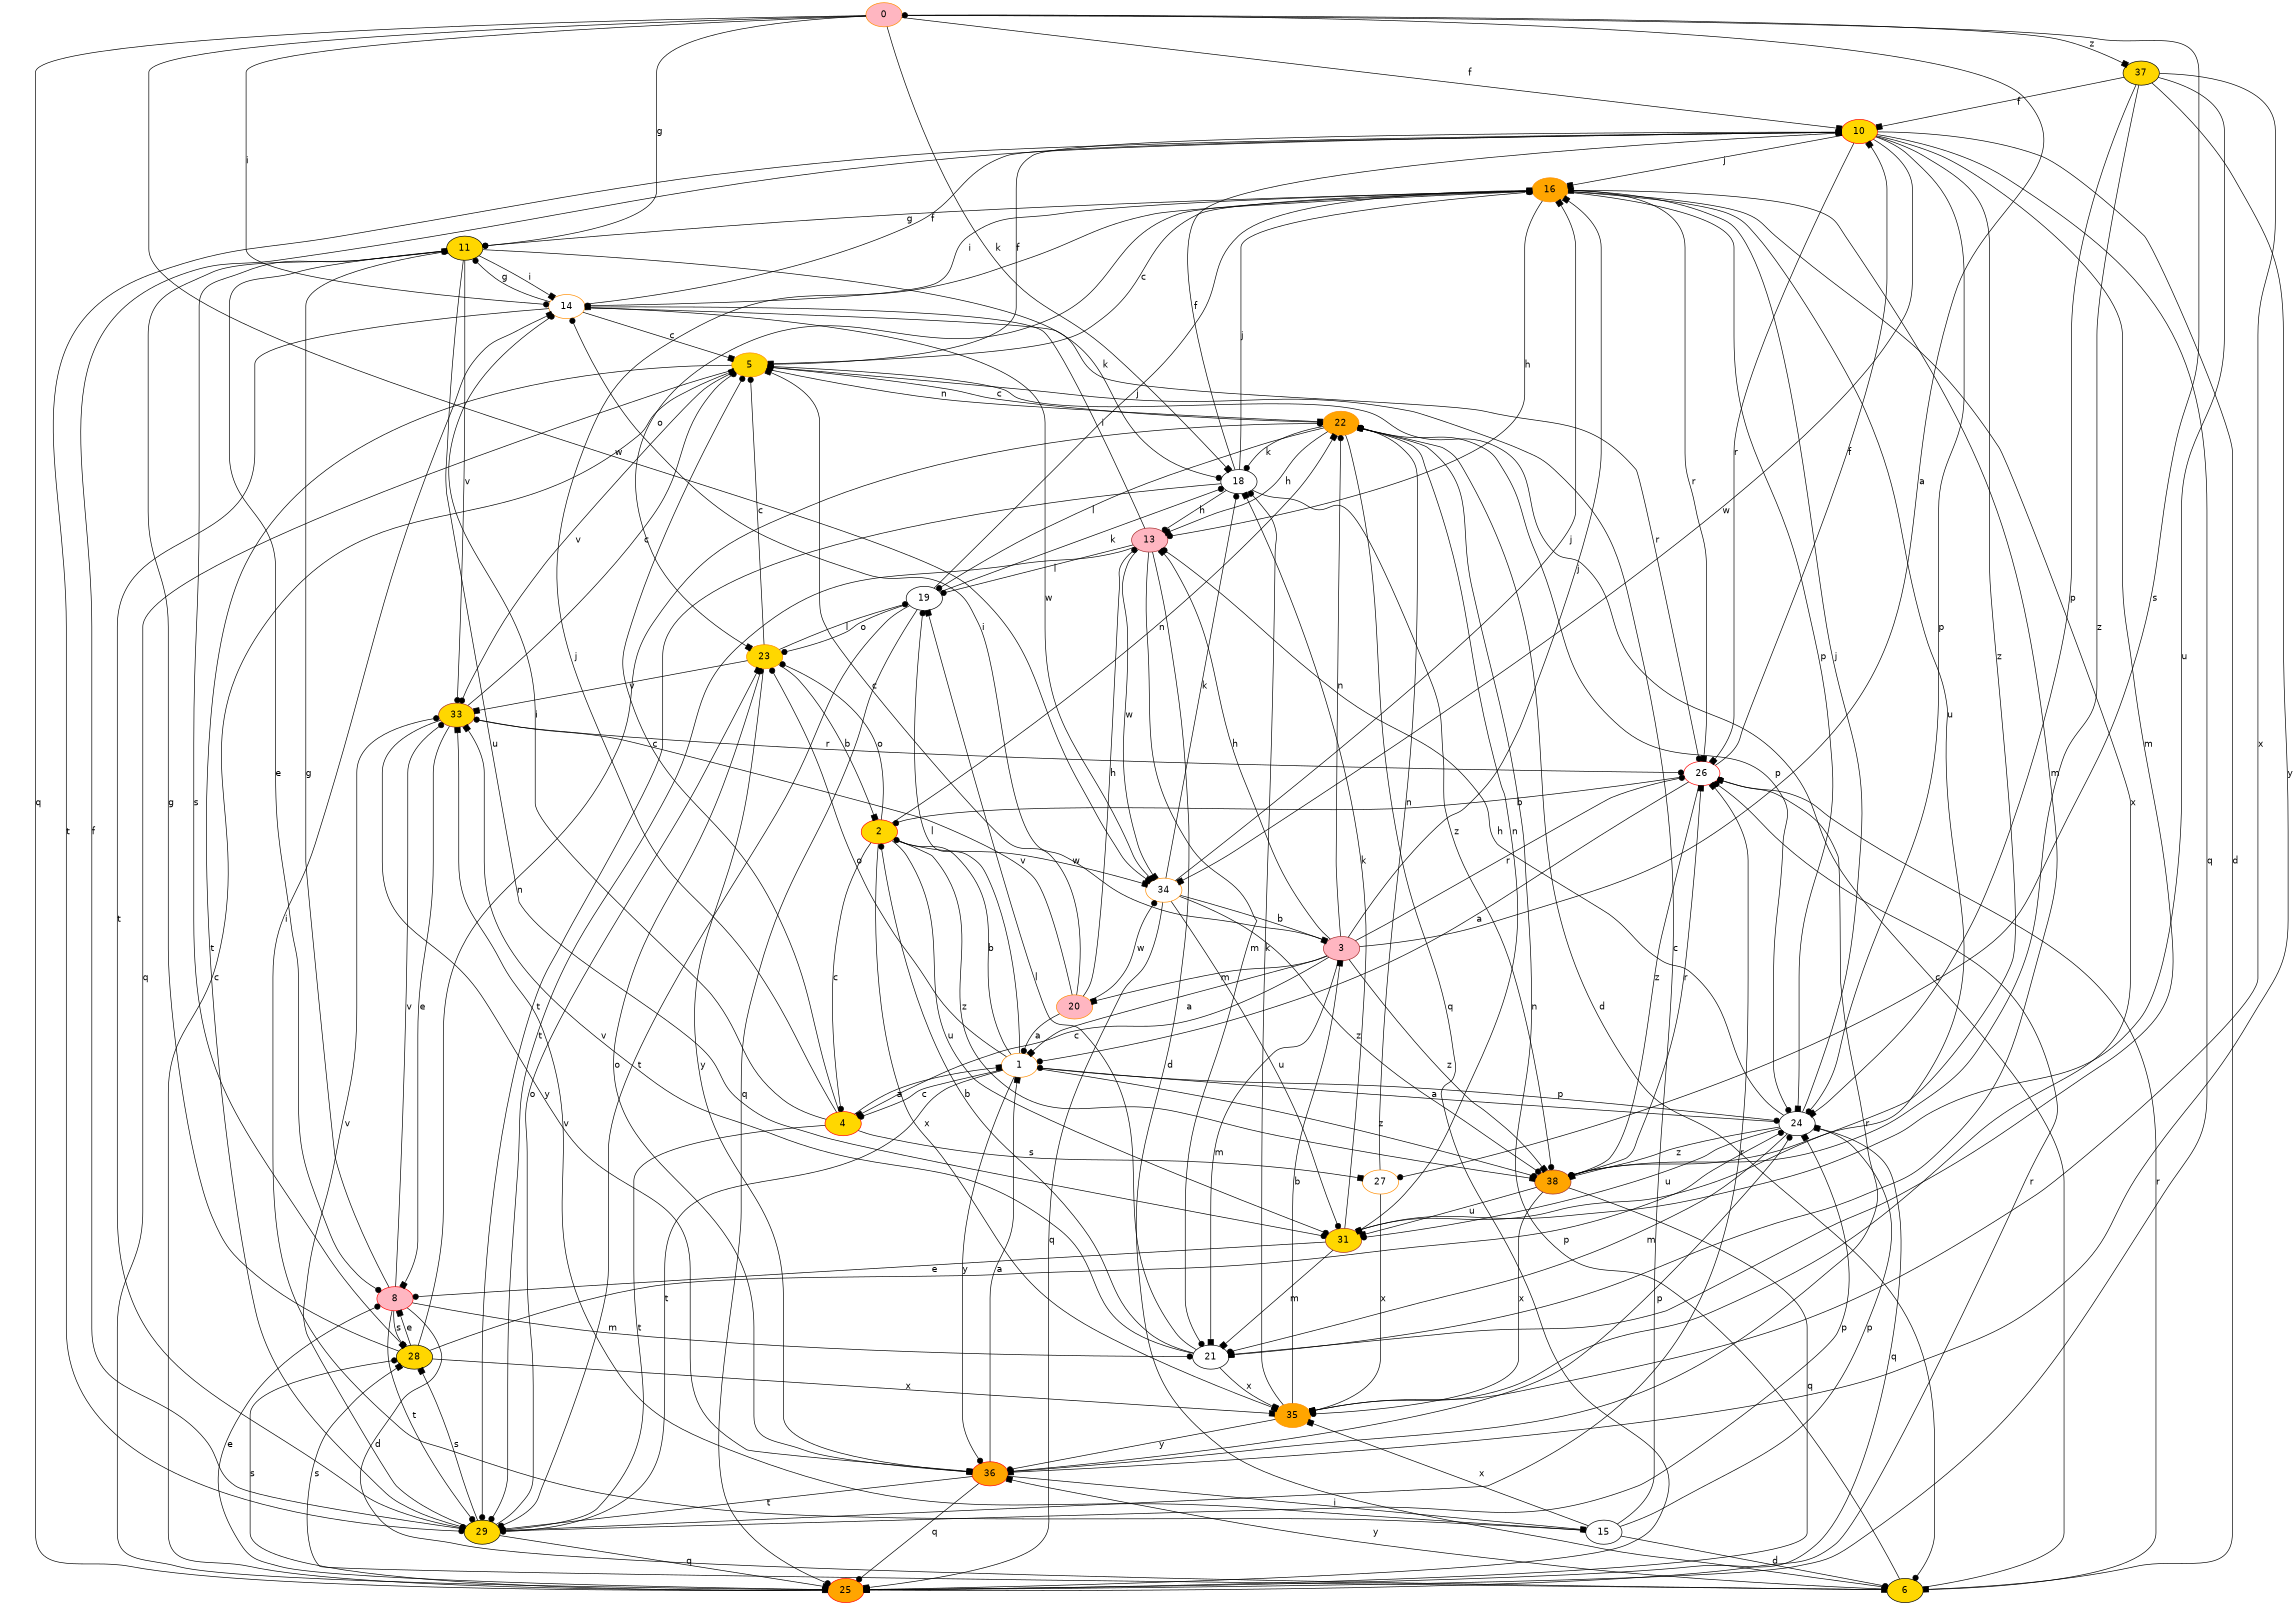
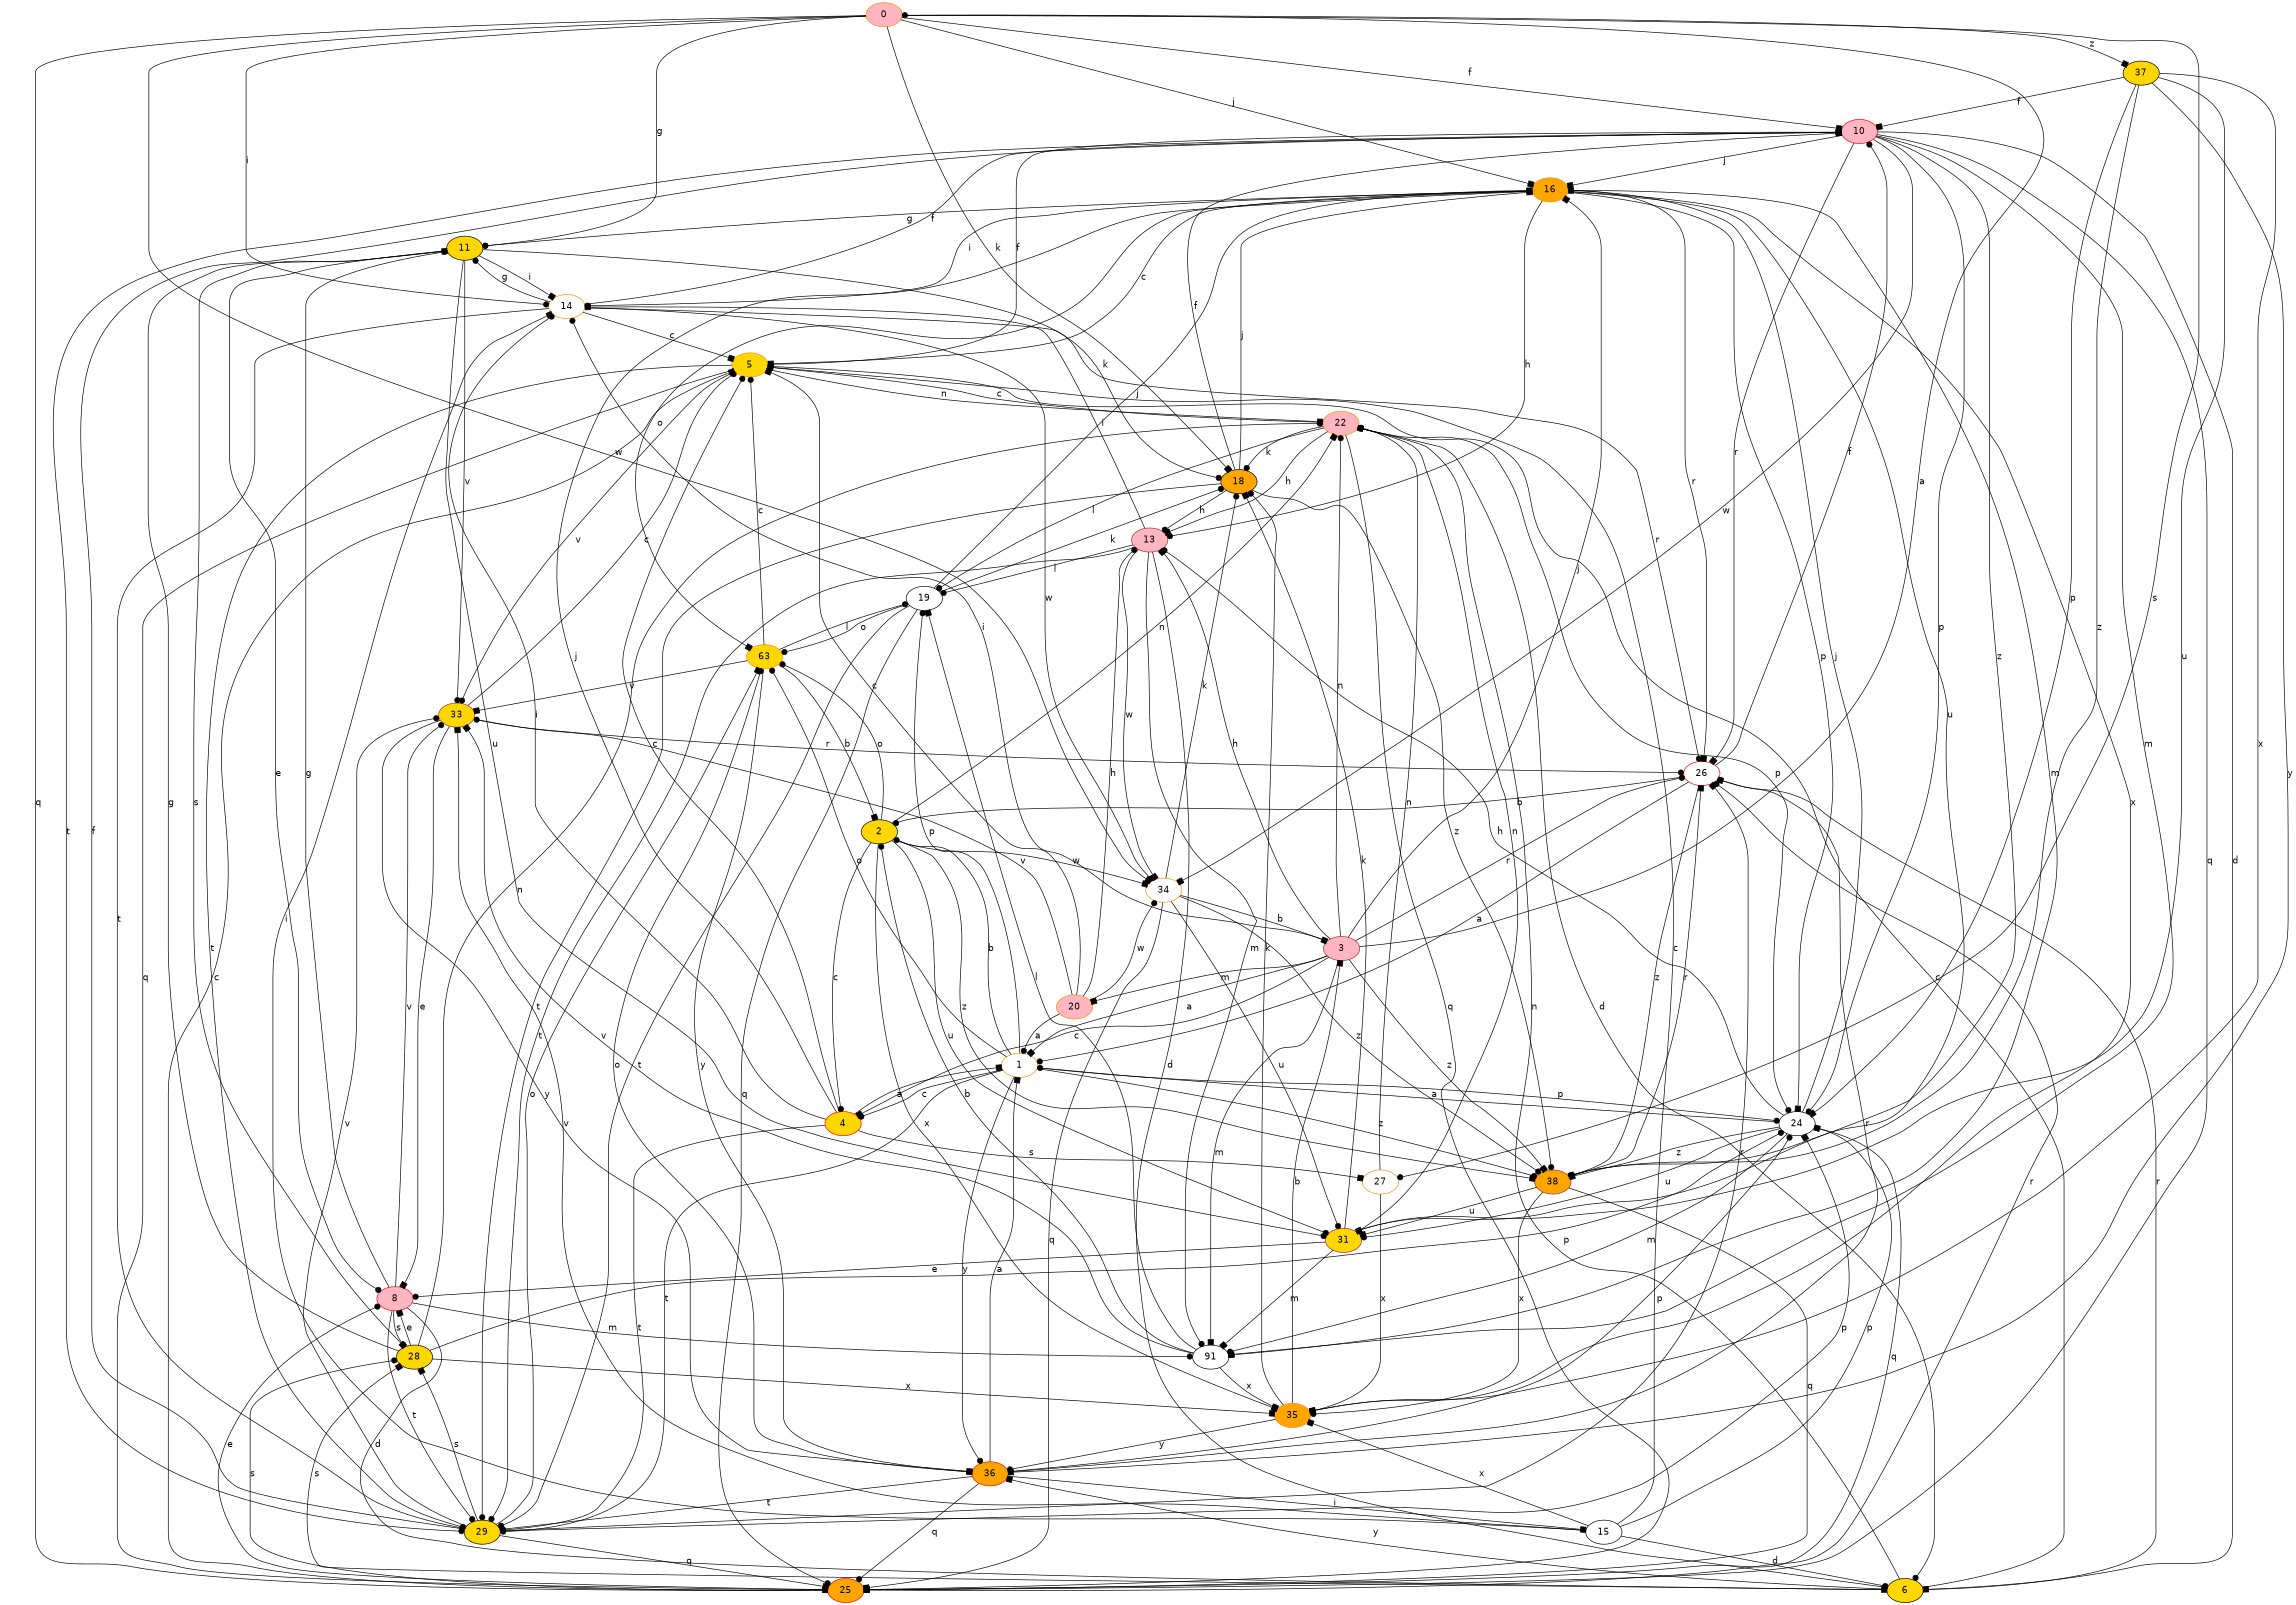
(1859, 131) -> (1859, 131)
(1271, 229) -> (1271, 229)
(1341, 423) -> (1341, 423)
(1842, 466) -> (1842, 466)
(1239, 482) -> (1239, 482)
(1502, 605) -> (1214, 101)
(765, 657) -> (765, 657)
(2055, 787) -> (2055, 787)
(879, 832) -> (879, 832)
(932, 832) -> (932, 832)
(1211, 1357) -> (1211, 1357)
